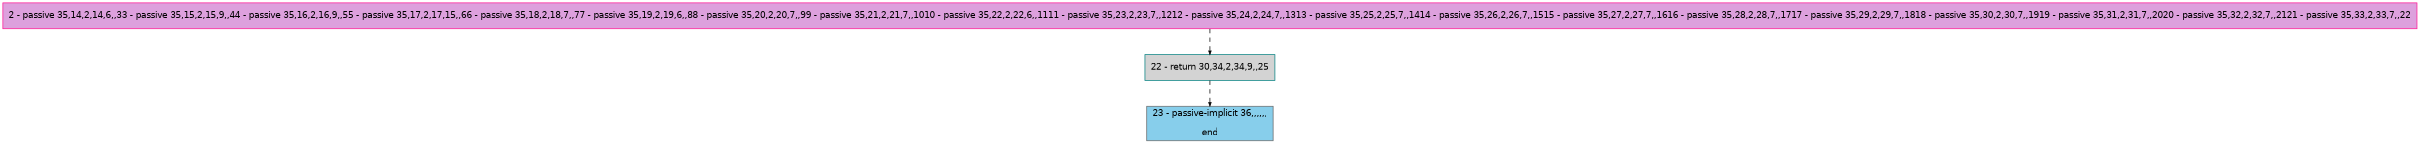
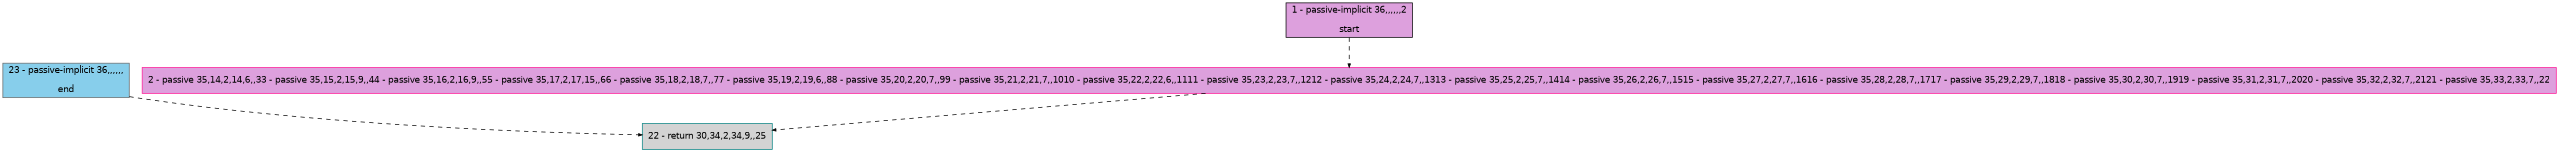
none -> (1349, 20)
(1210, 91) -> (383, 123)
